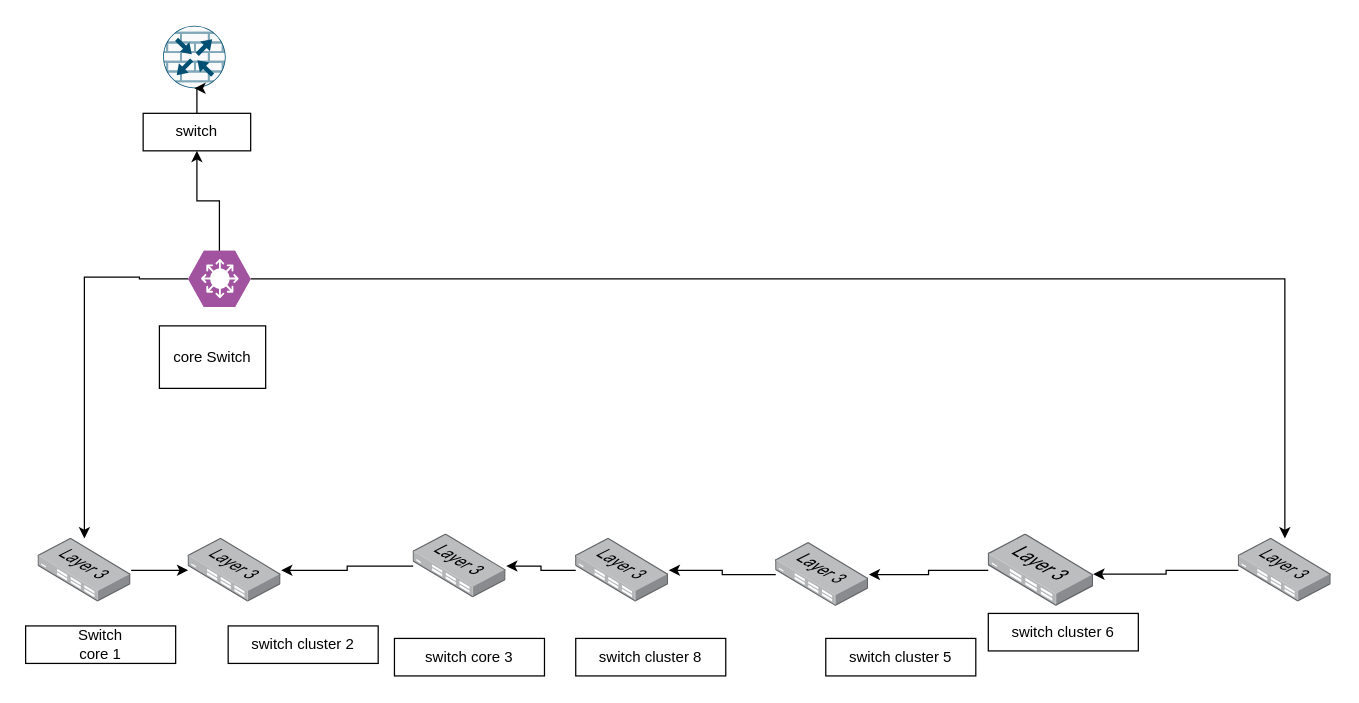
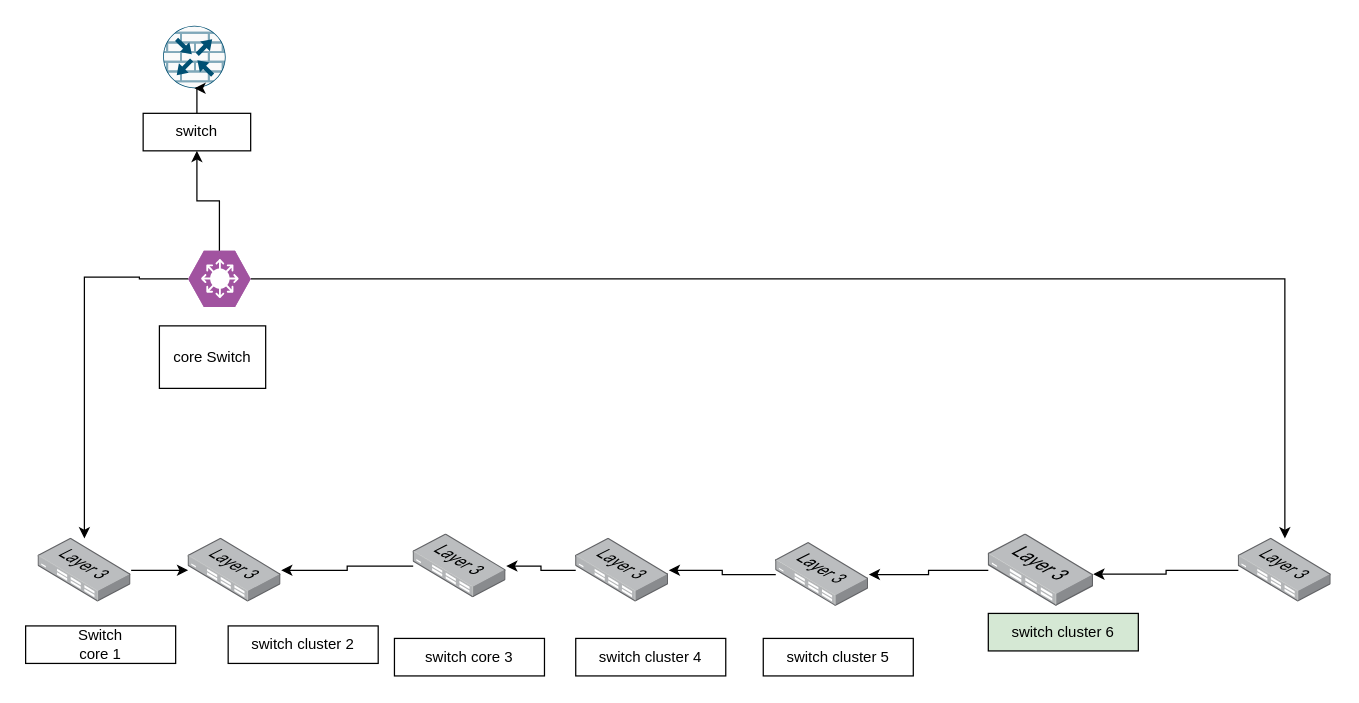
(1063, 632) -> (1063, 632)
(651, 657) -> (651, 657)
(901, 657) -> (838, 657)
